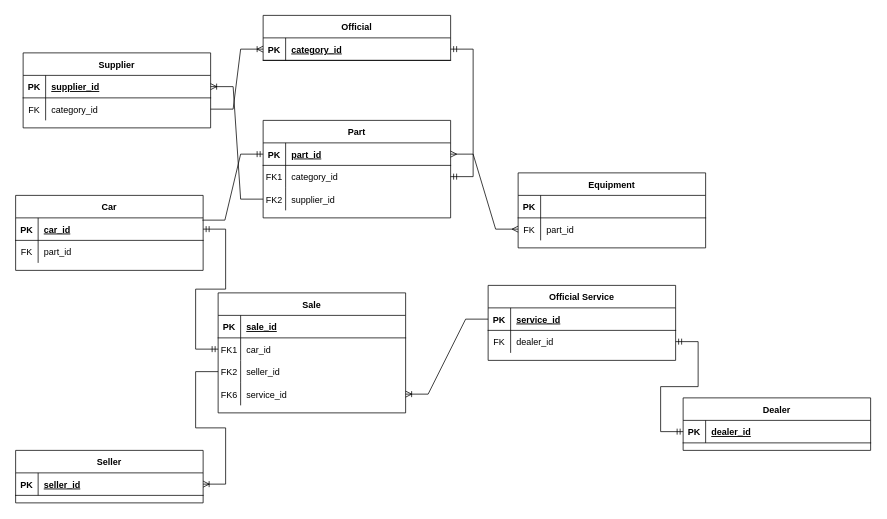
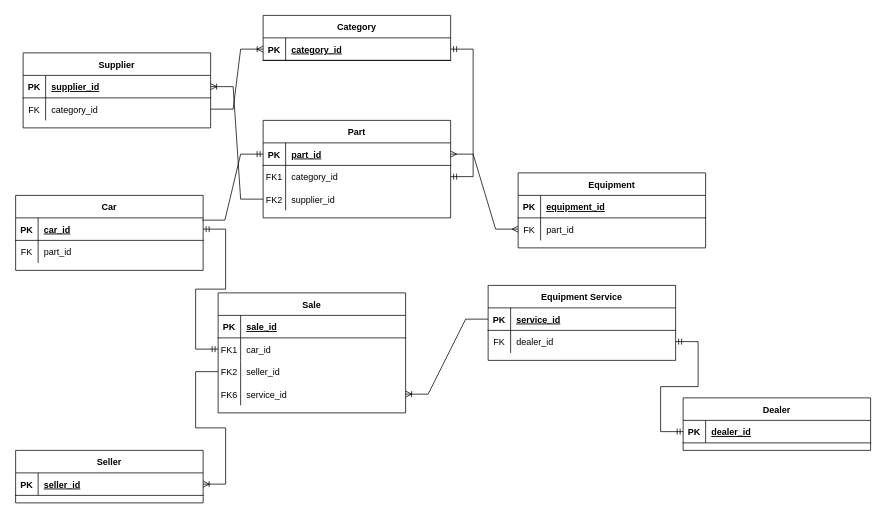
(356, 27) -> (356, 27)
none -> (623, 207)
(581, 297) -> (581, 297)
